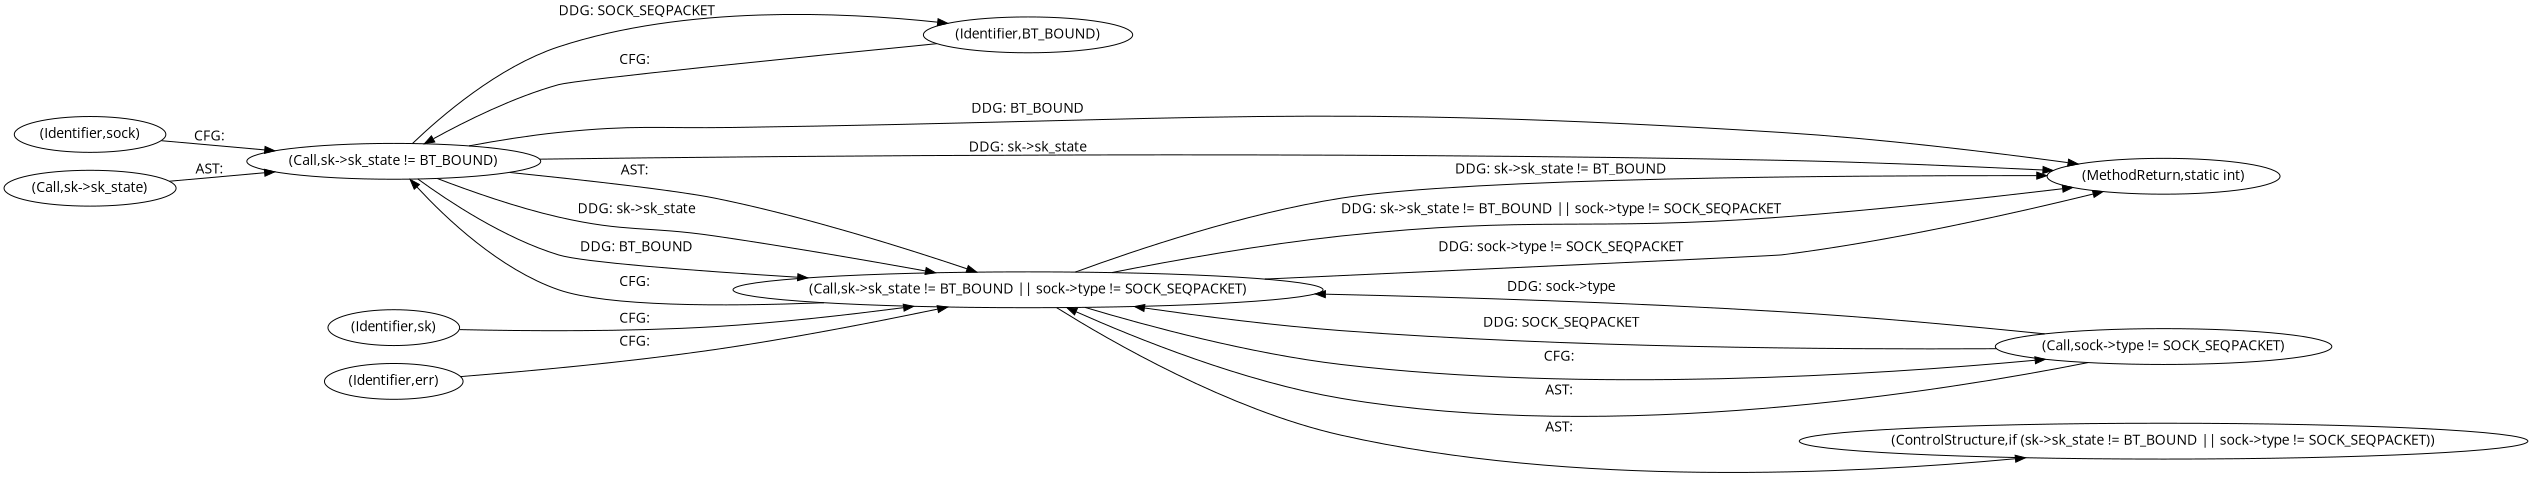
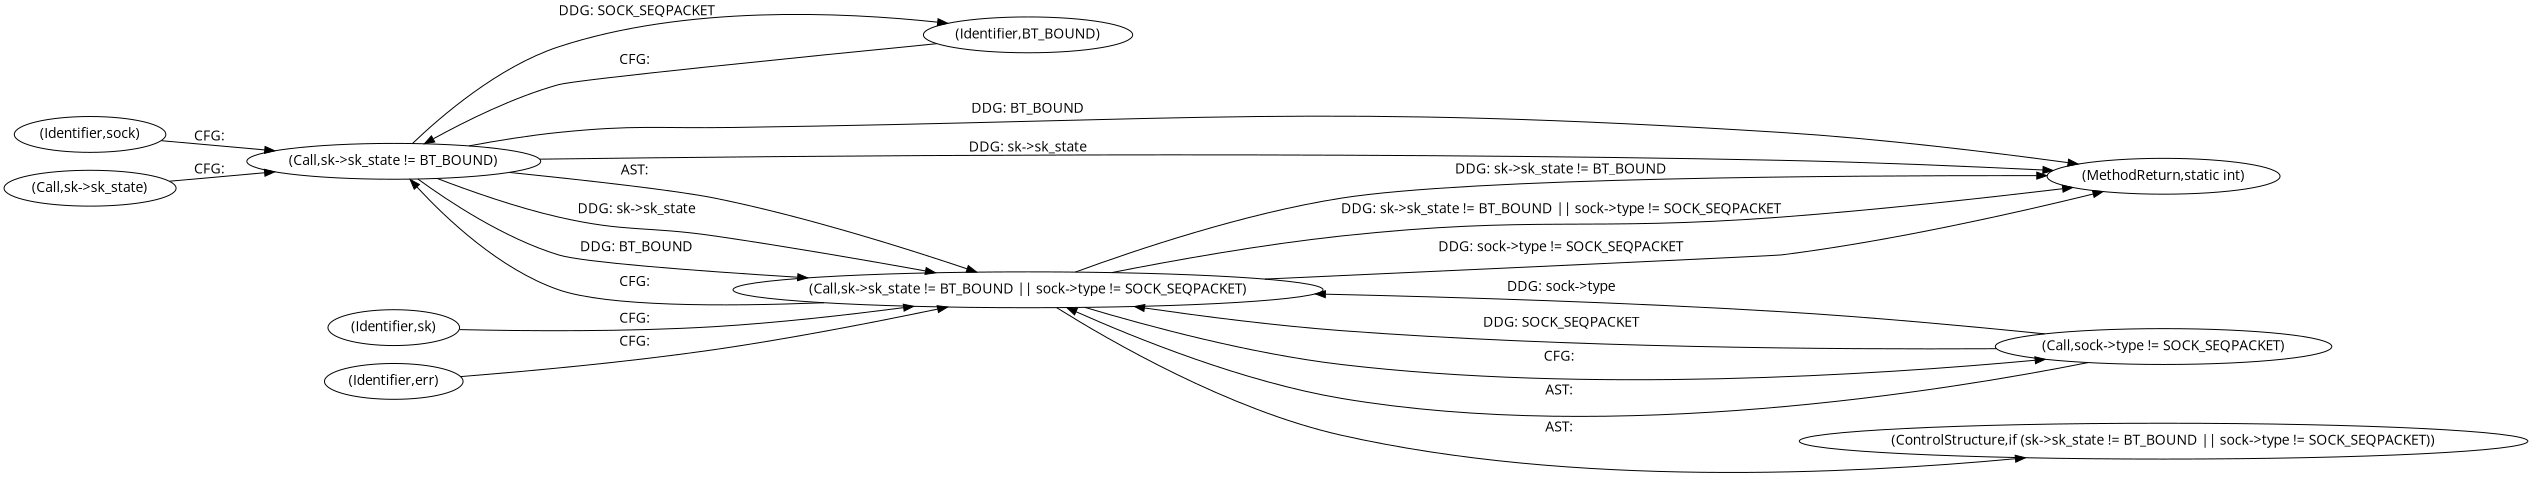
(211, 170) -> (211, 170)
